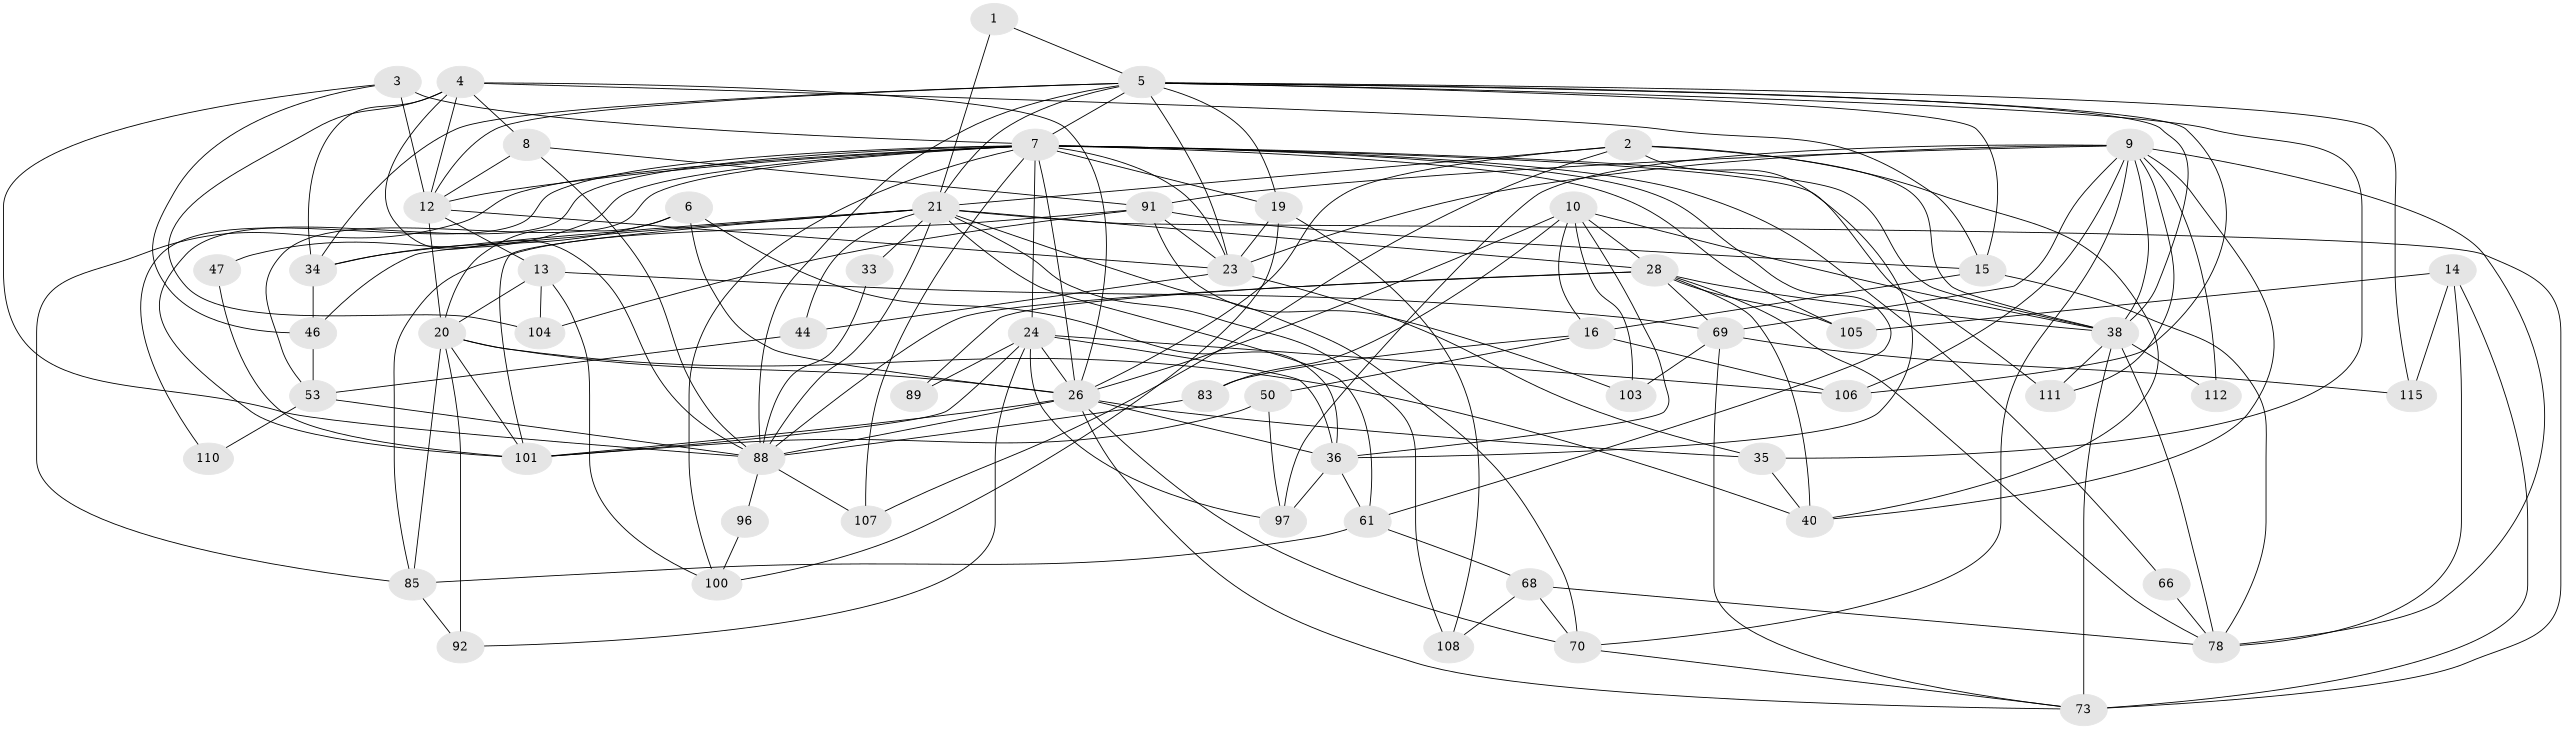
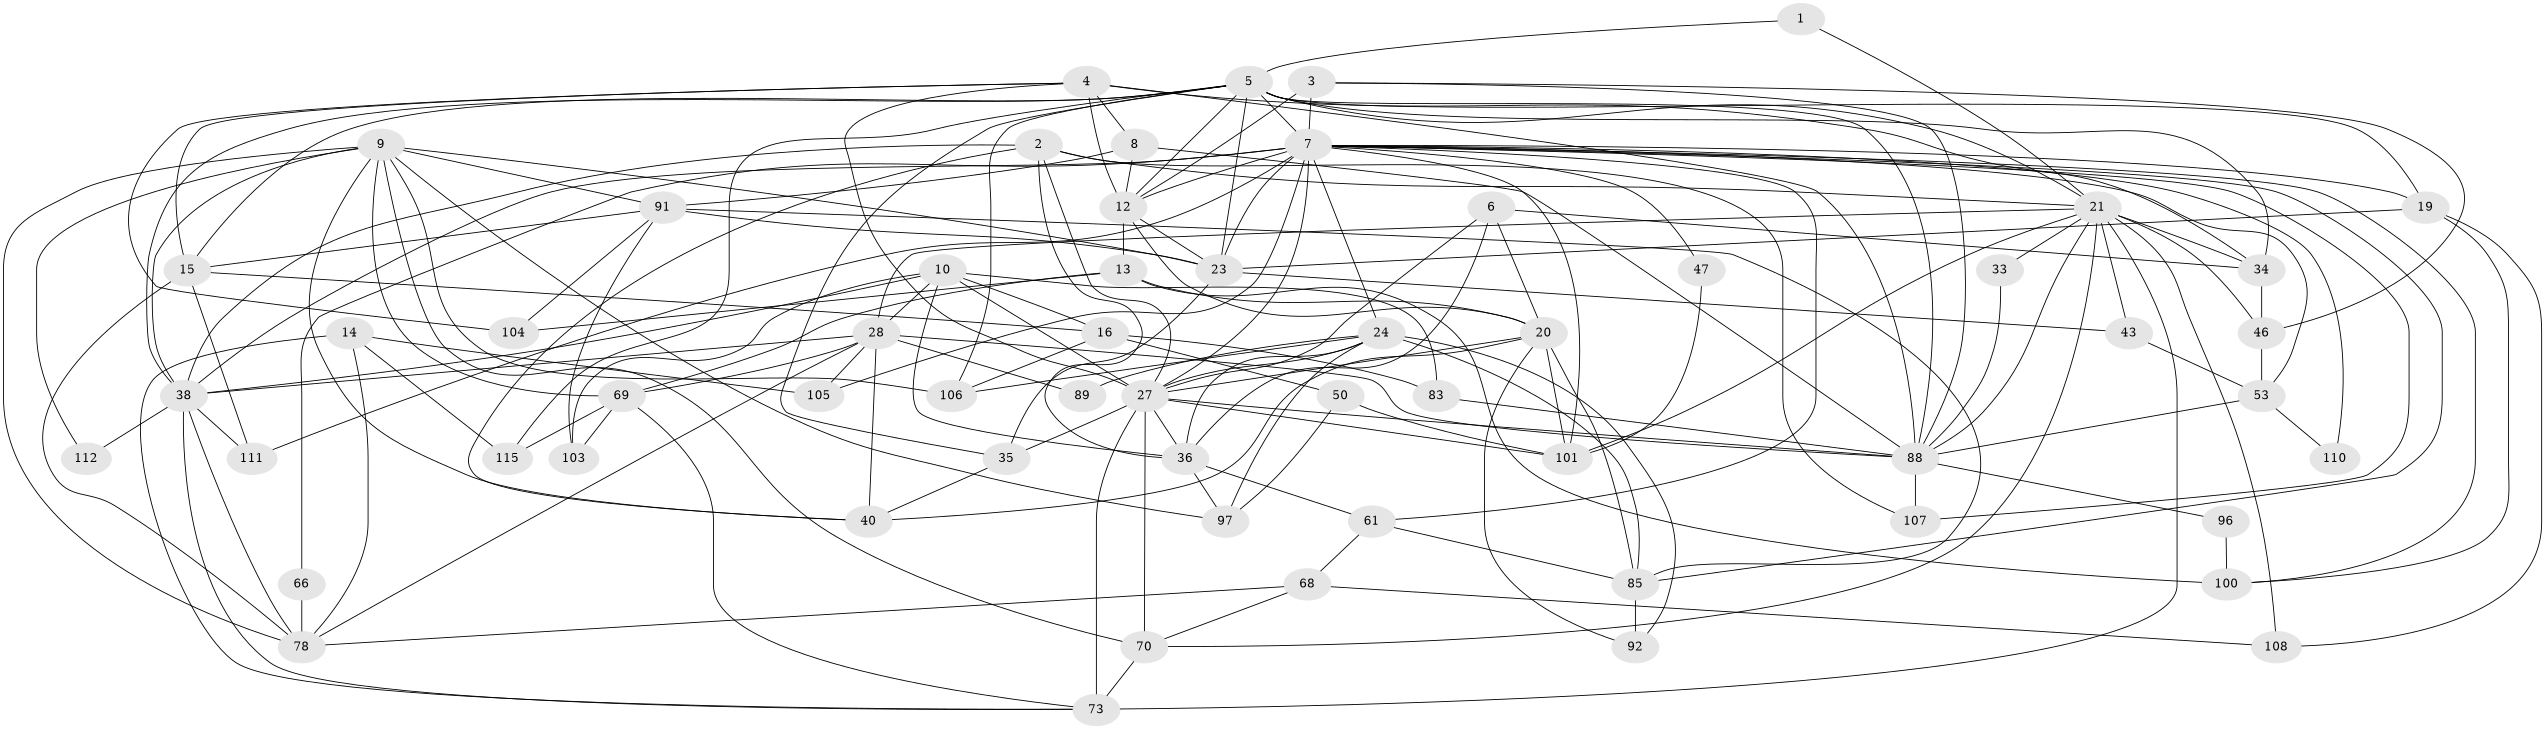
(2173, 290) -> (223, 372)
(1188, 329) -> none
(803, 333) -> (2129, 333)
(1076, 396) -> (1145, 396)
(798, 434) -> (1551, 405)
